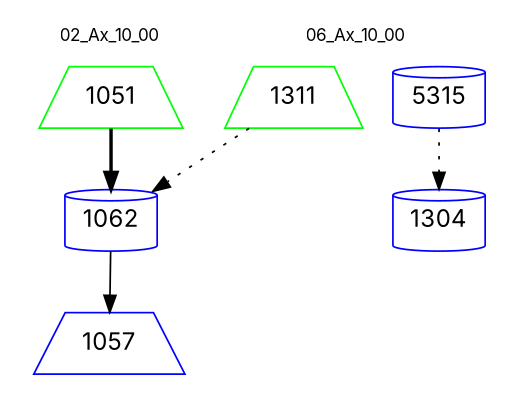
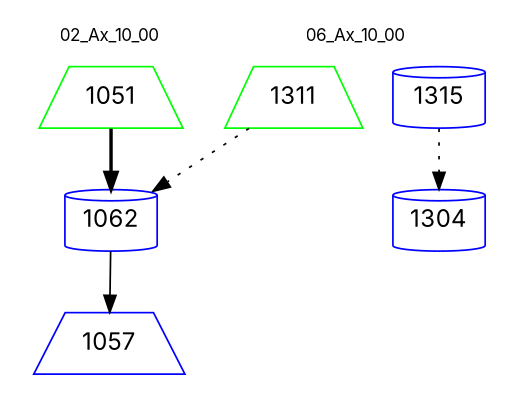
(439, 97) -> (439, 97)
